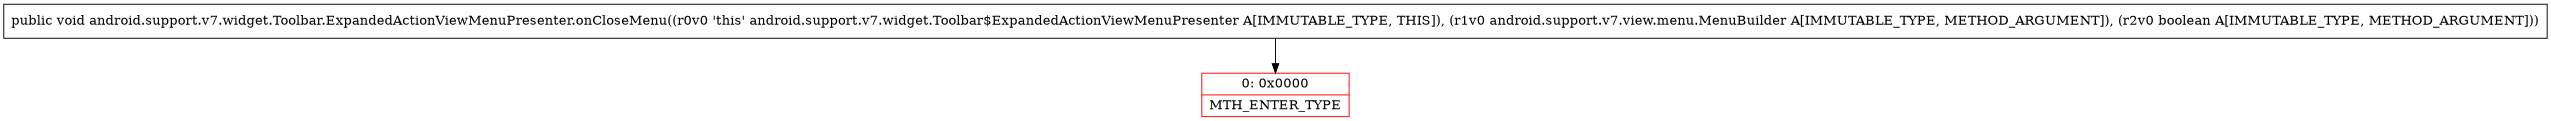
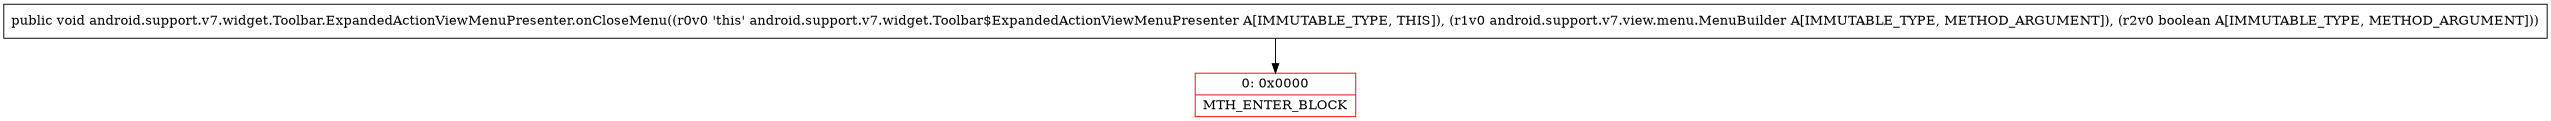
(1275, 105) -> (1275, 105)
